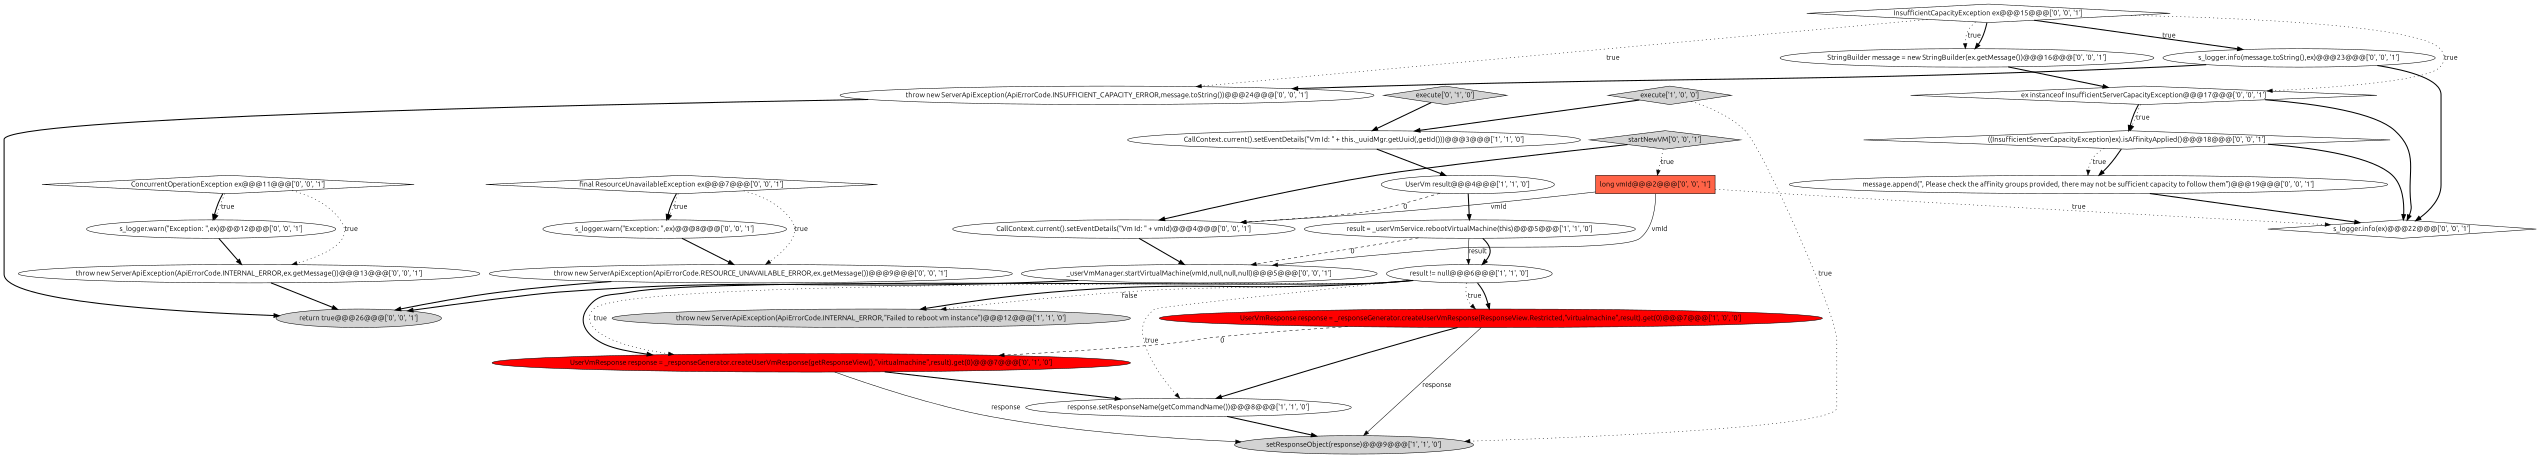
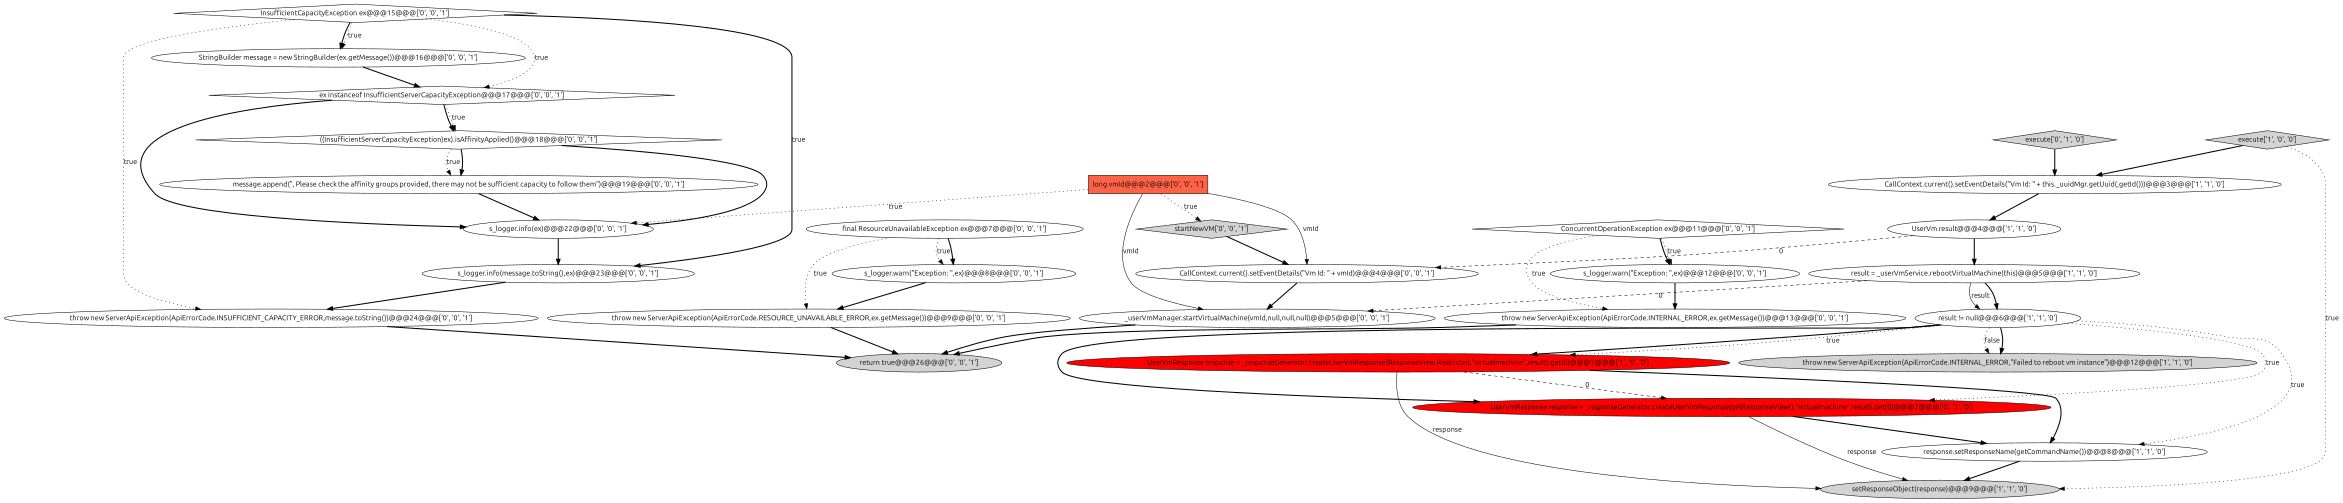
(2441, 123) -> (558, 249)
(1661, 160) -> (1179, 206)
(682, 184) -> (945, 229)
(2402, 229) -> (558, 229)
